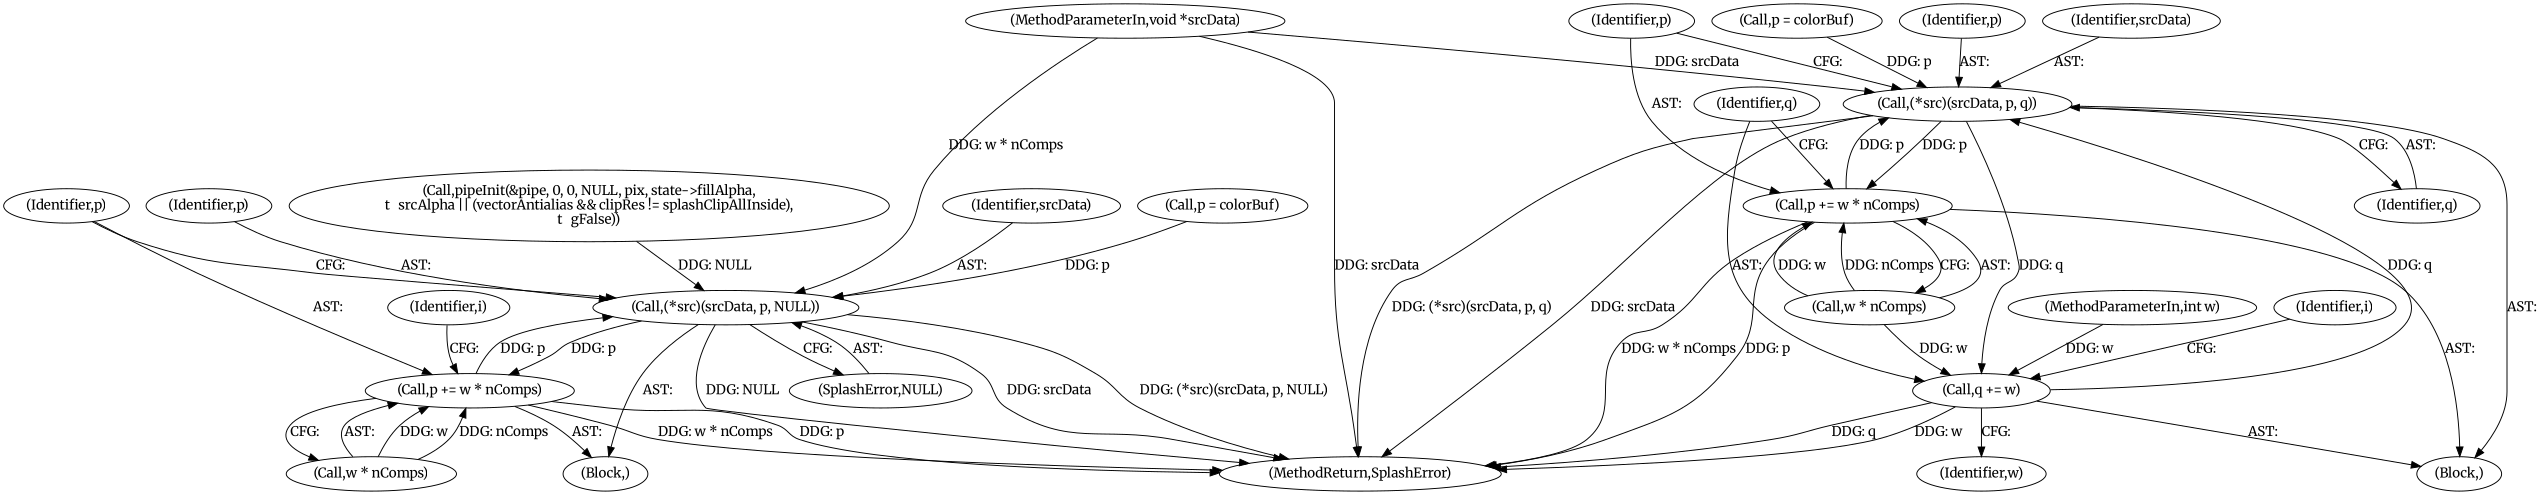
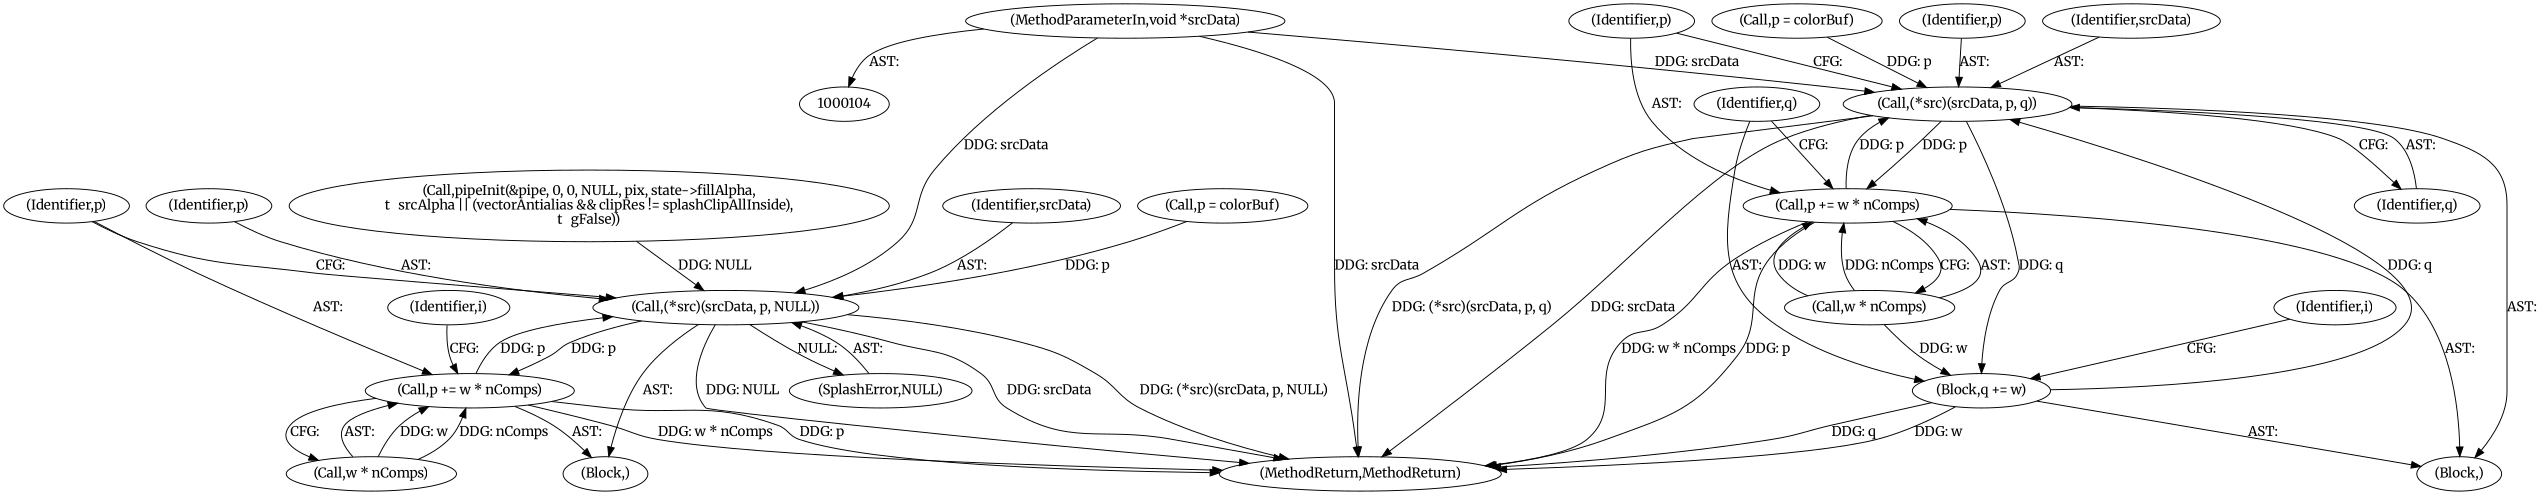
none -> (844, 104)
(1006, 146) -> (1006, 146)
(2132, 308) -> none
(820, 349) -> (820, 349)
(1981, 391) -> (1981, 391)
(1360, 474) -> (1360, 474)
(1981, 474) -> none
